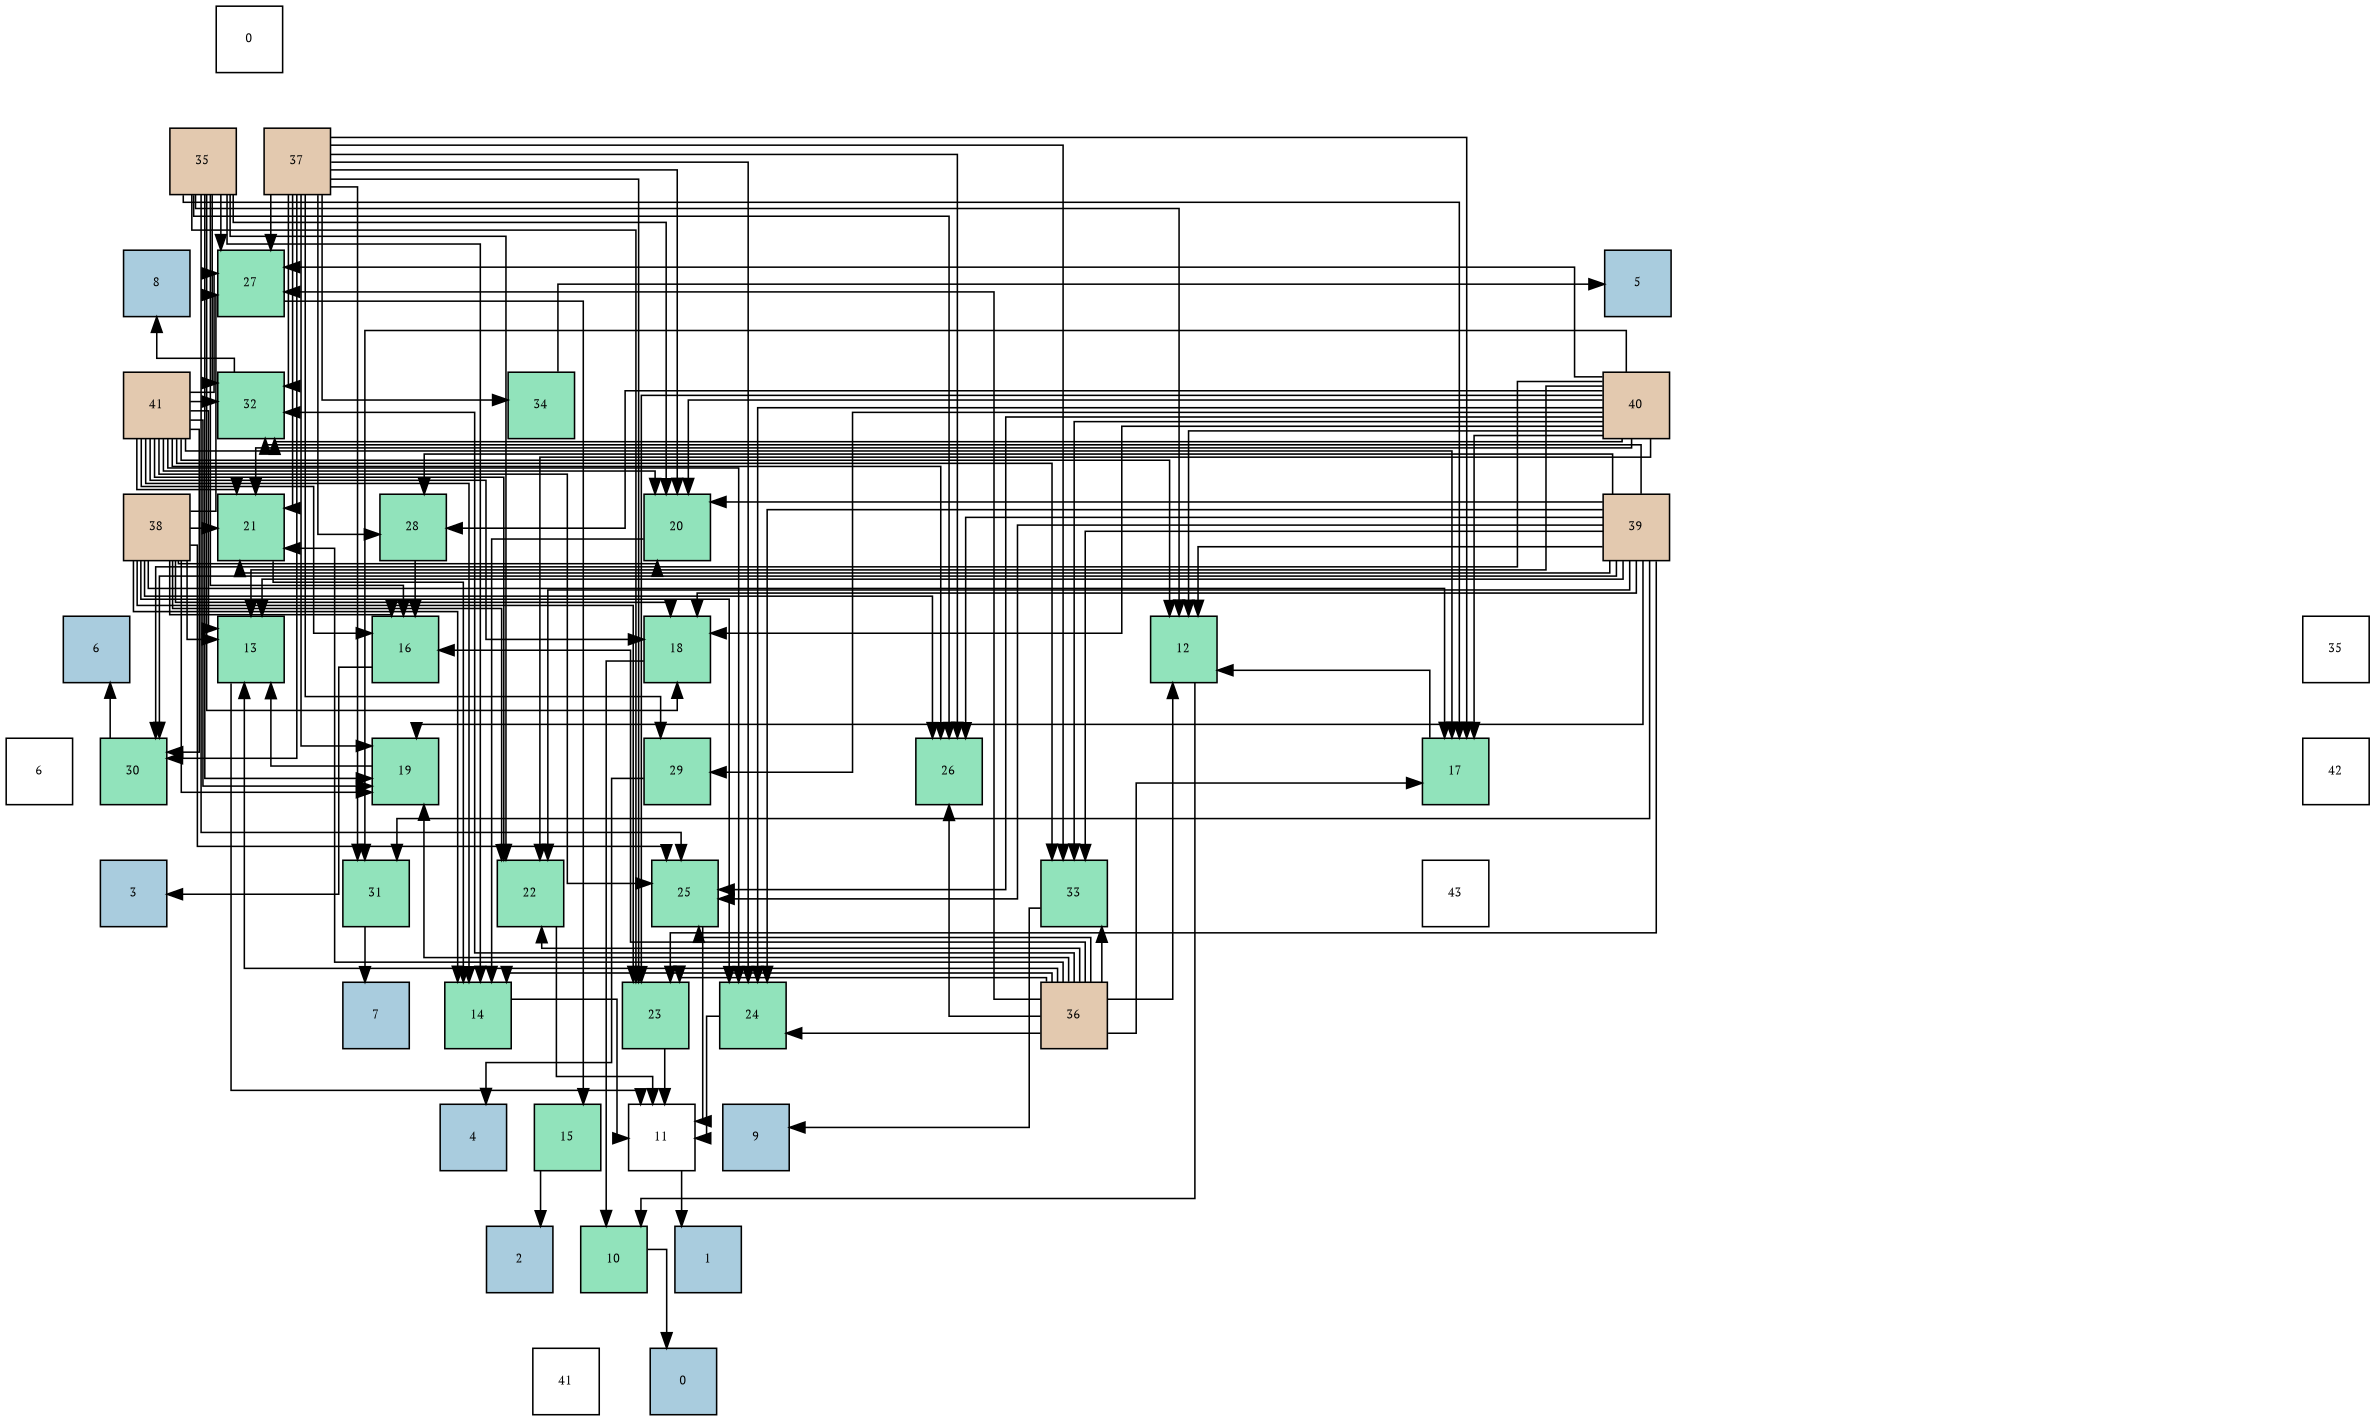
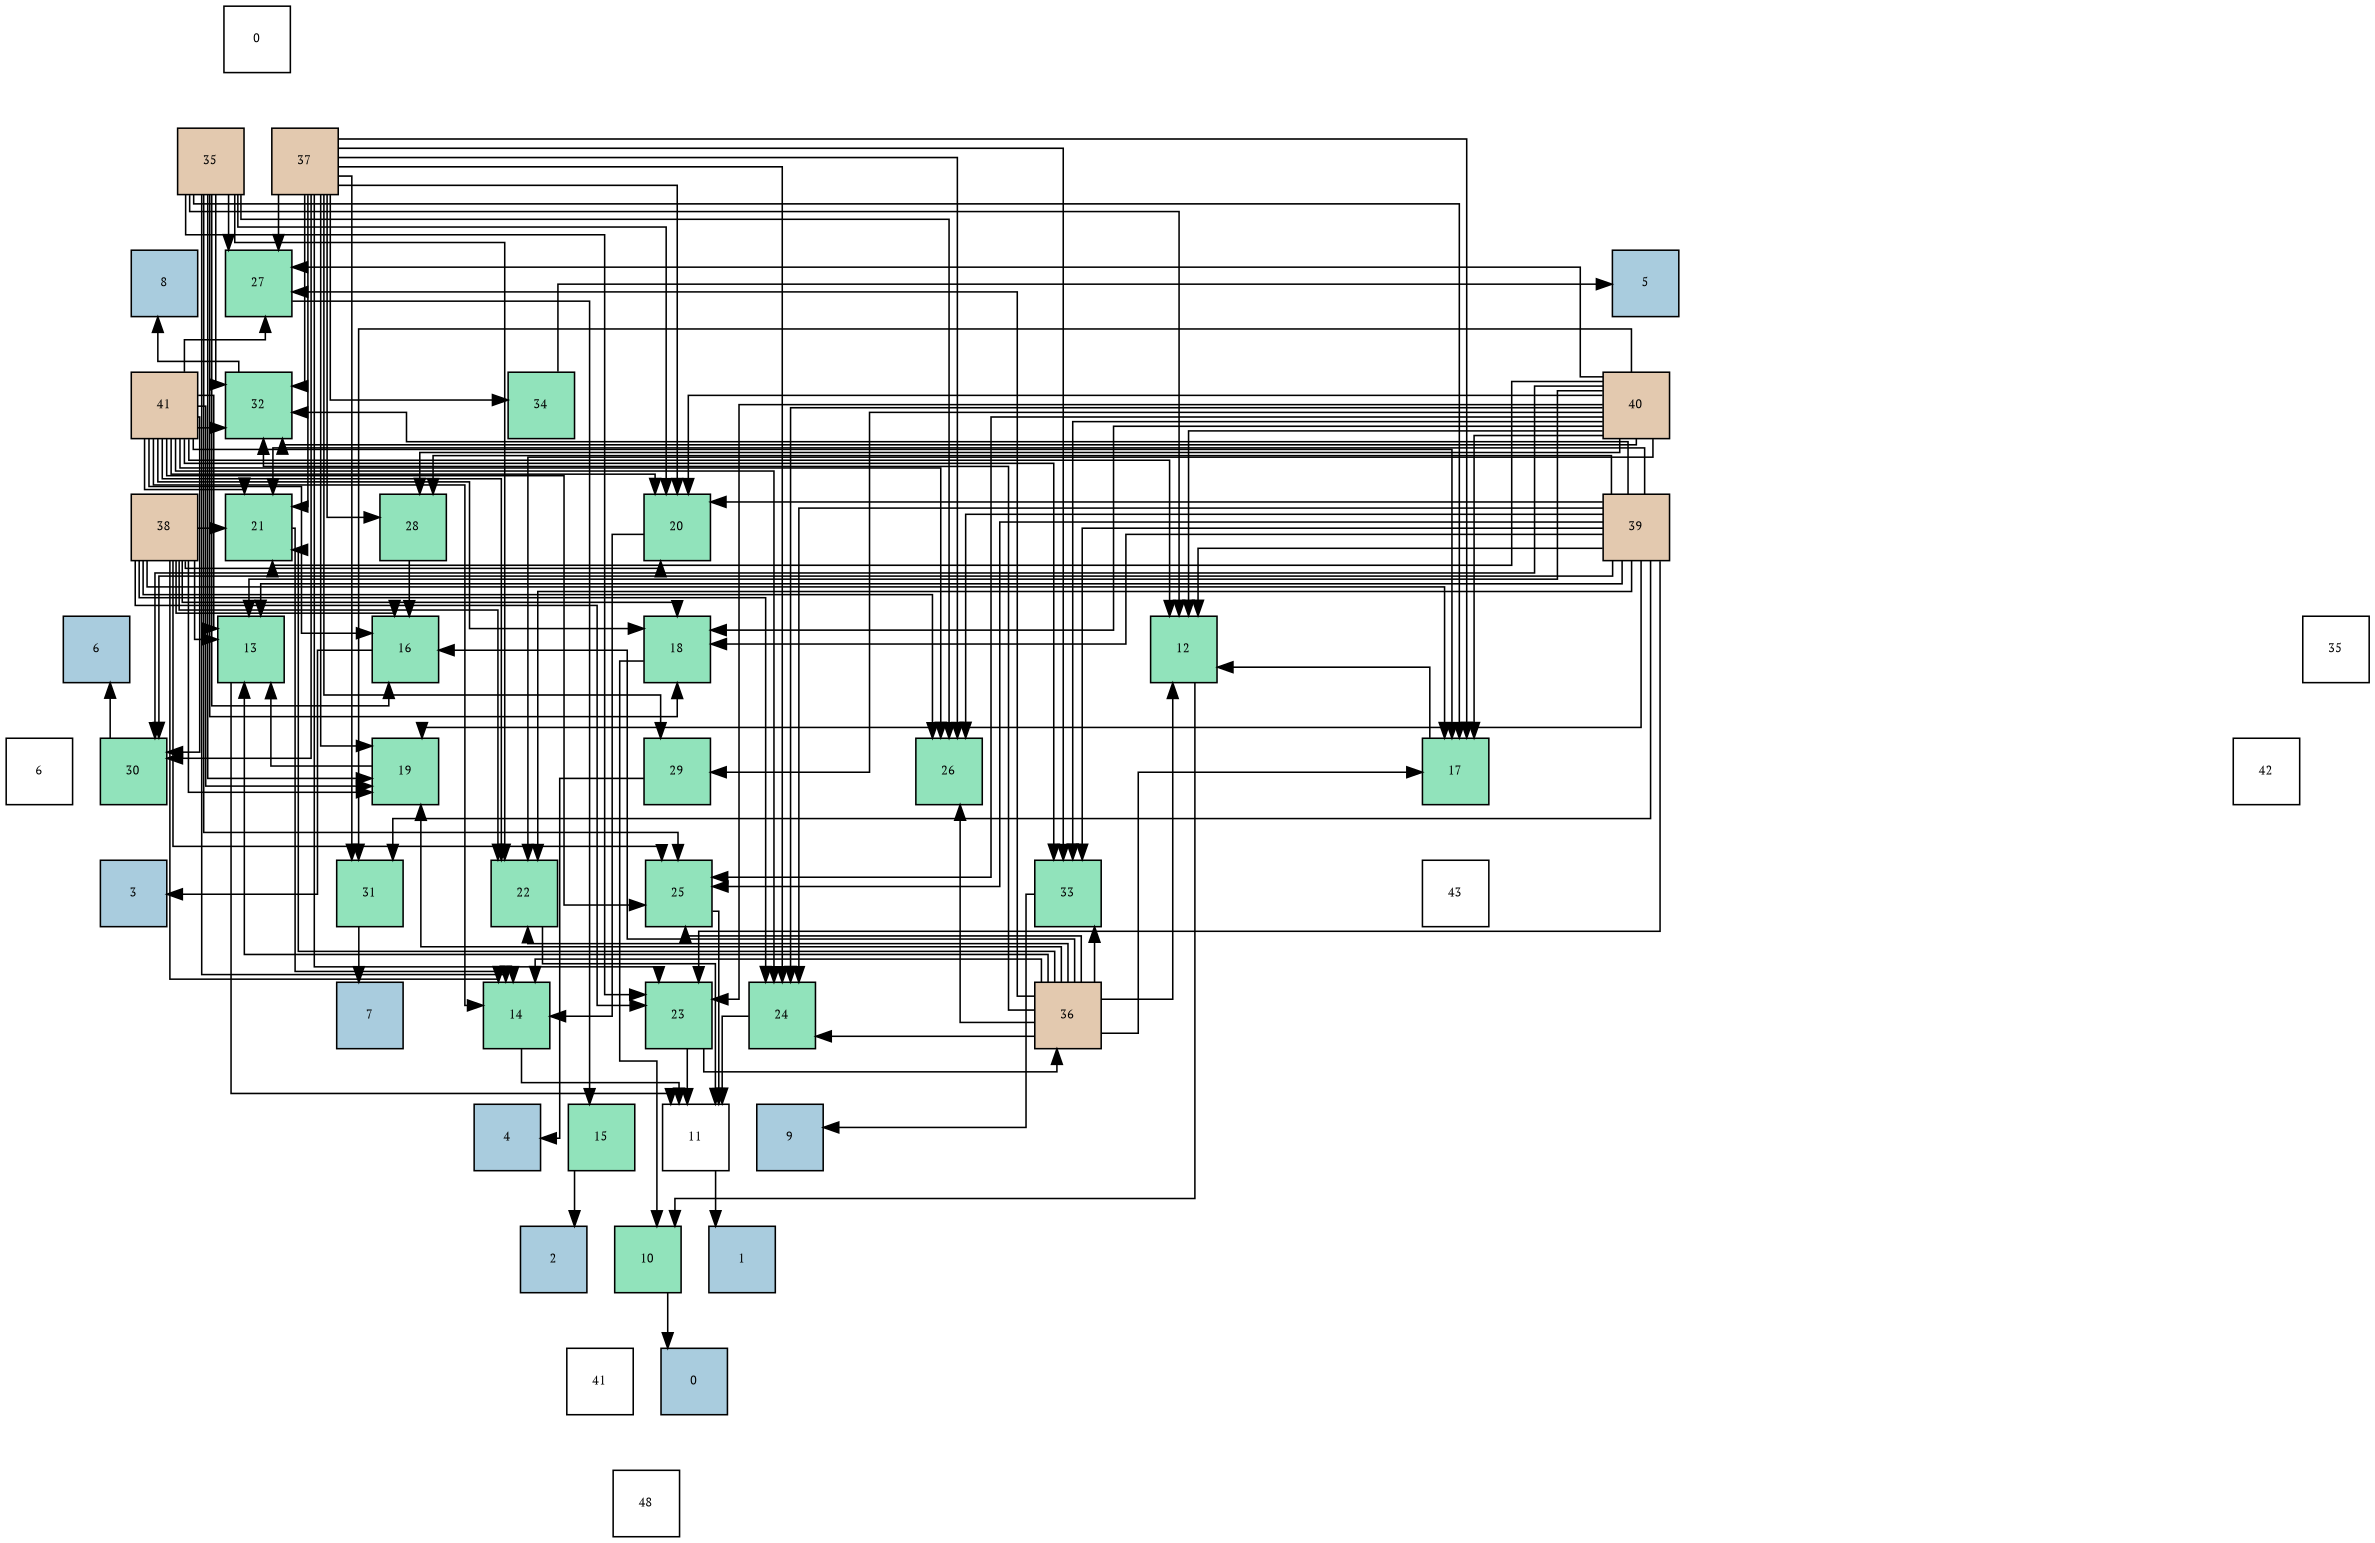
(216, 416) -> none
(865, 978) -> (873, 1072)
none -> (646, 1504)
